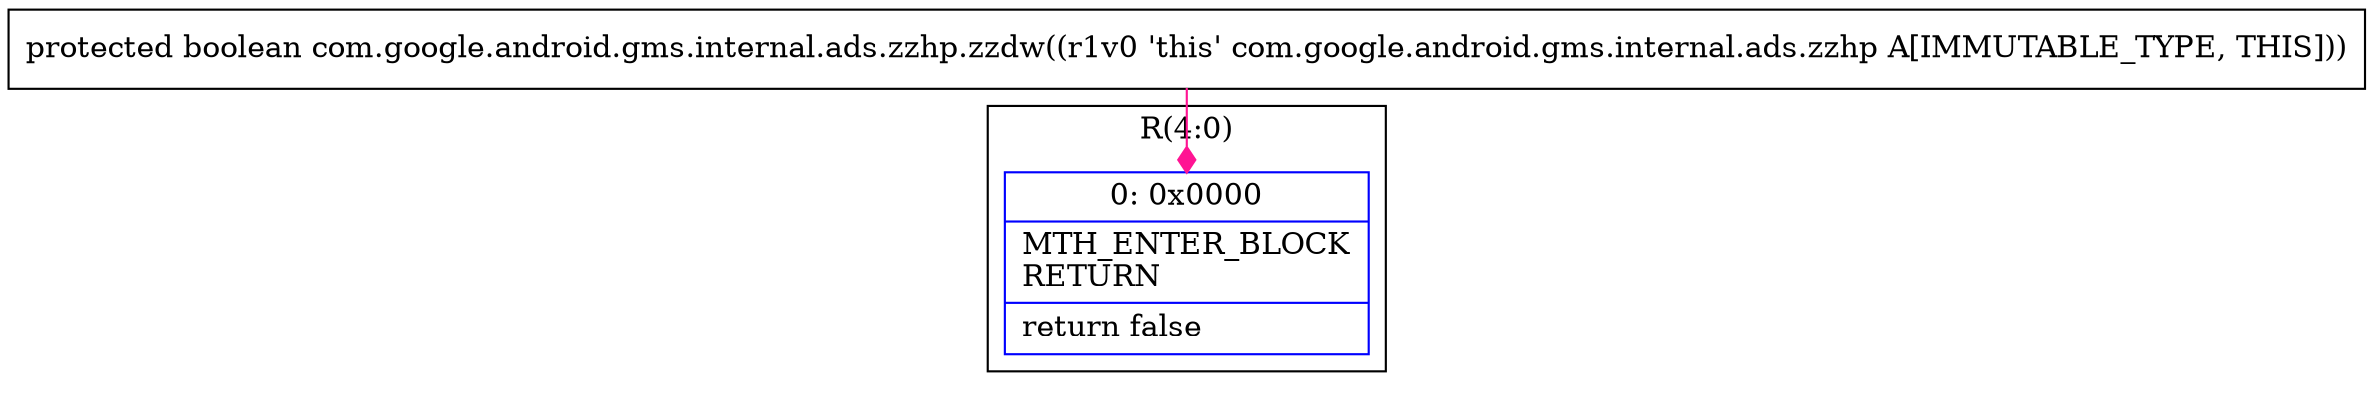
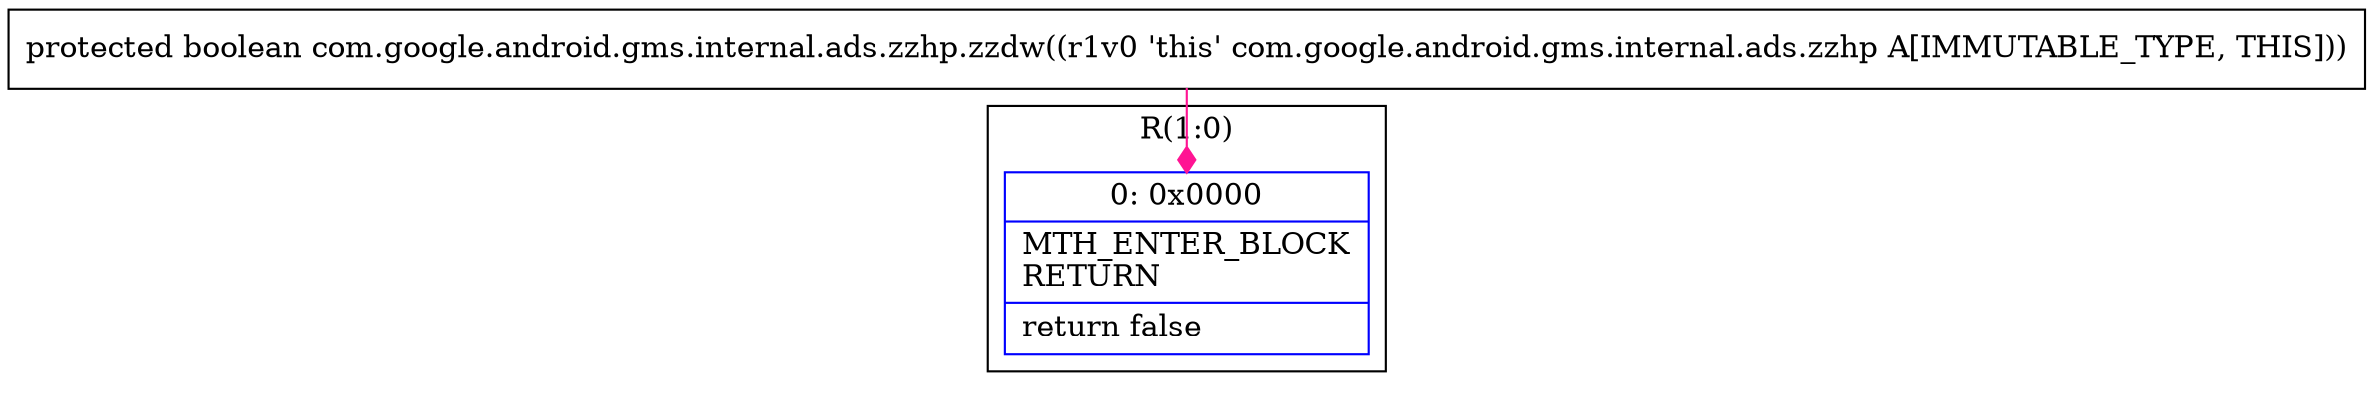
(1187, 131) -> (1187, 131)
